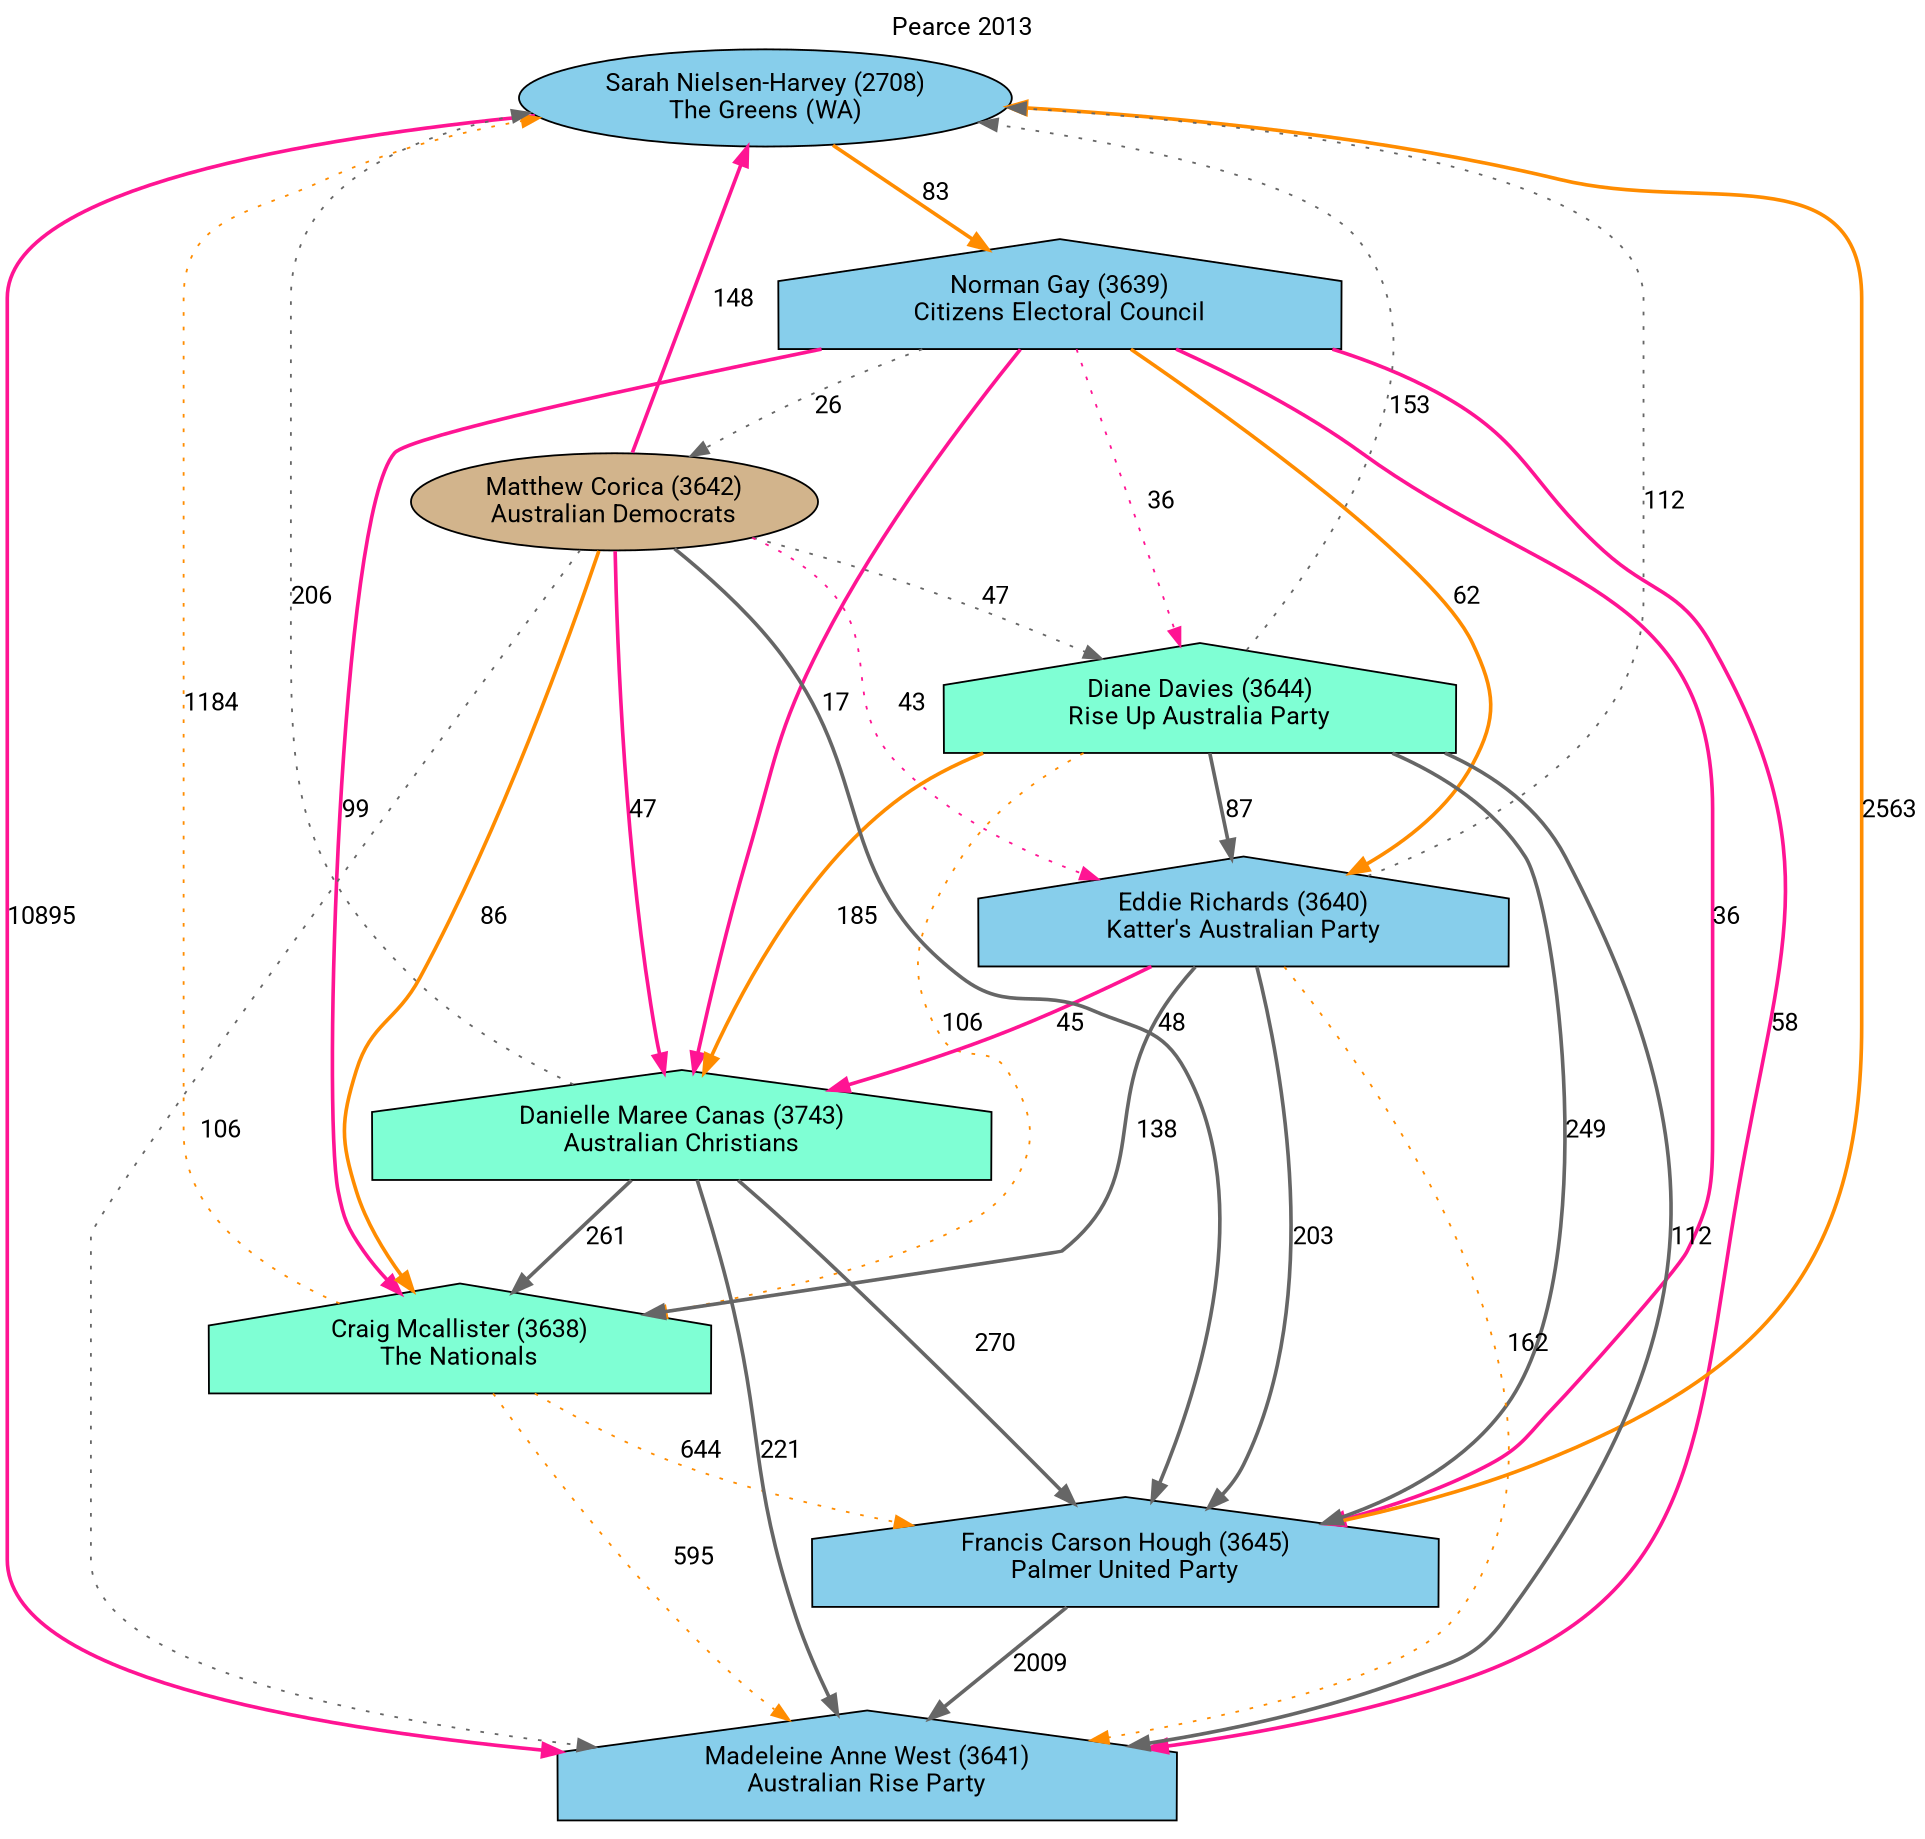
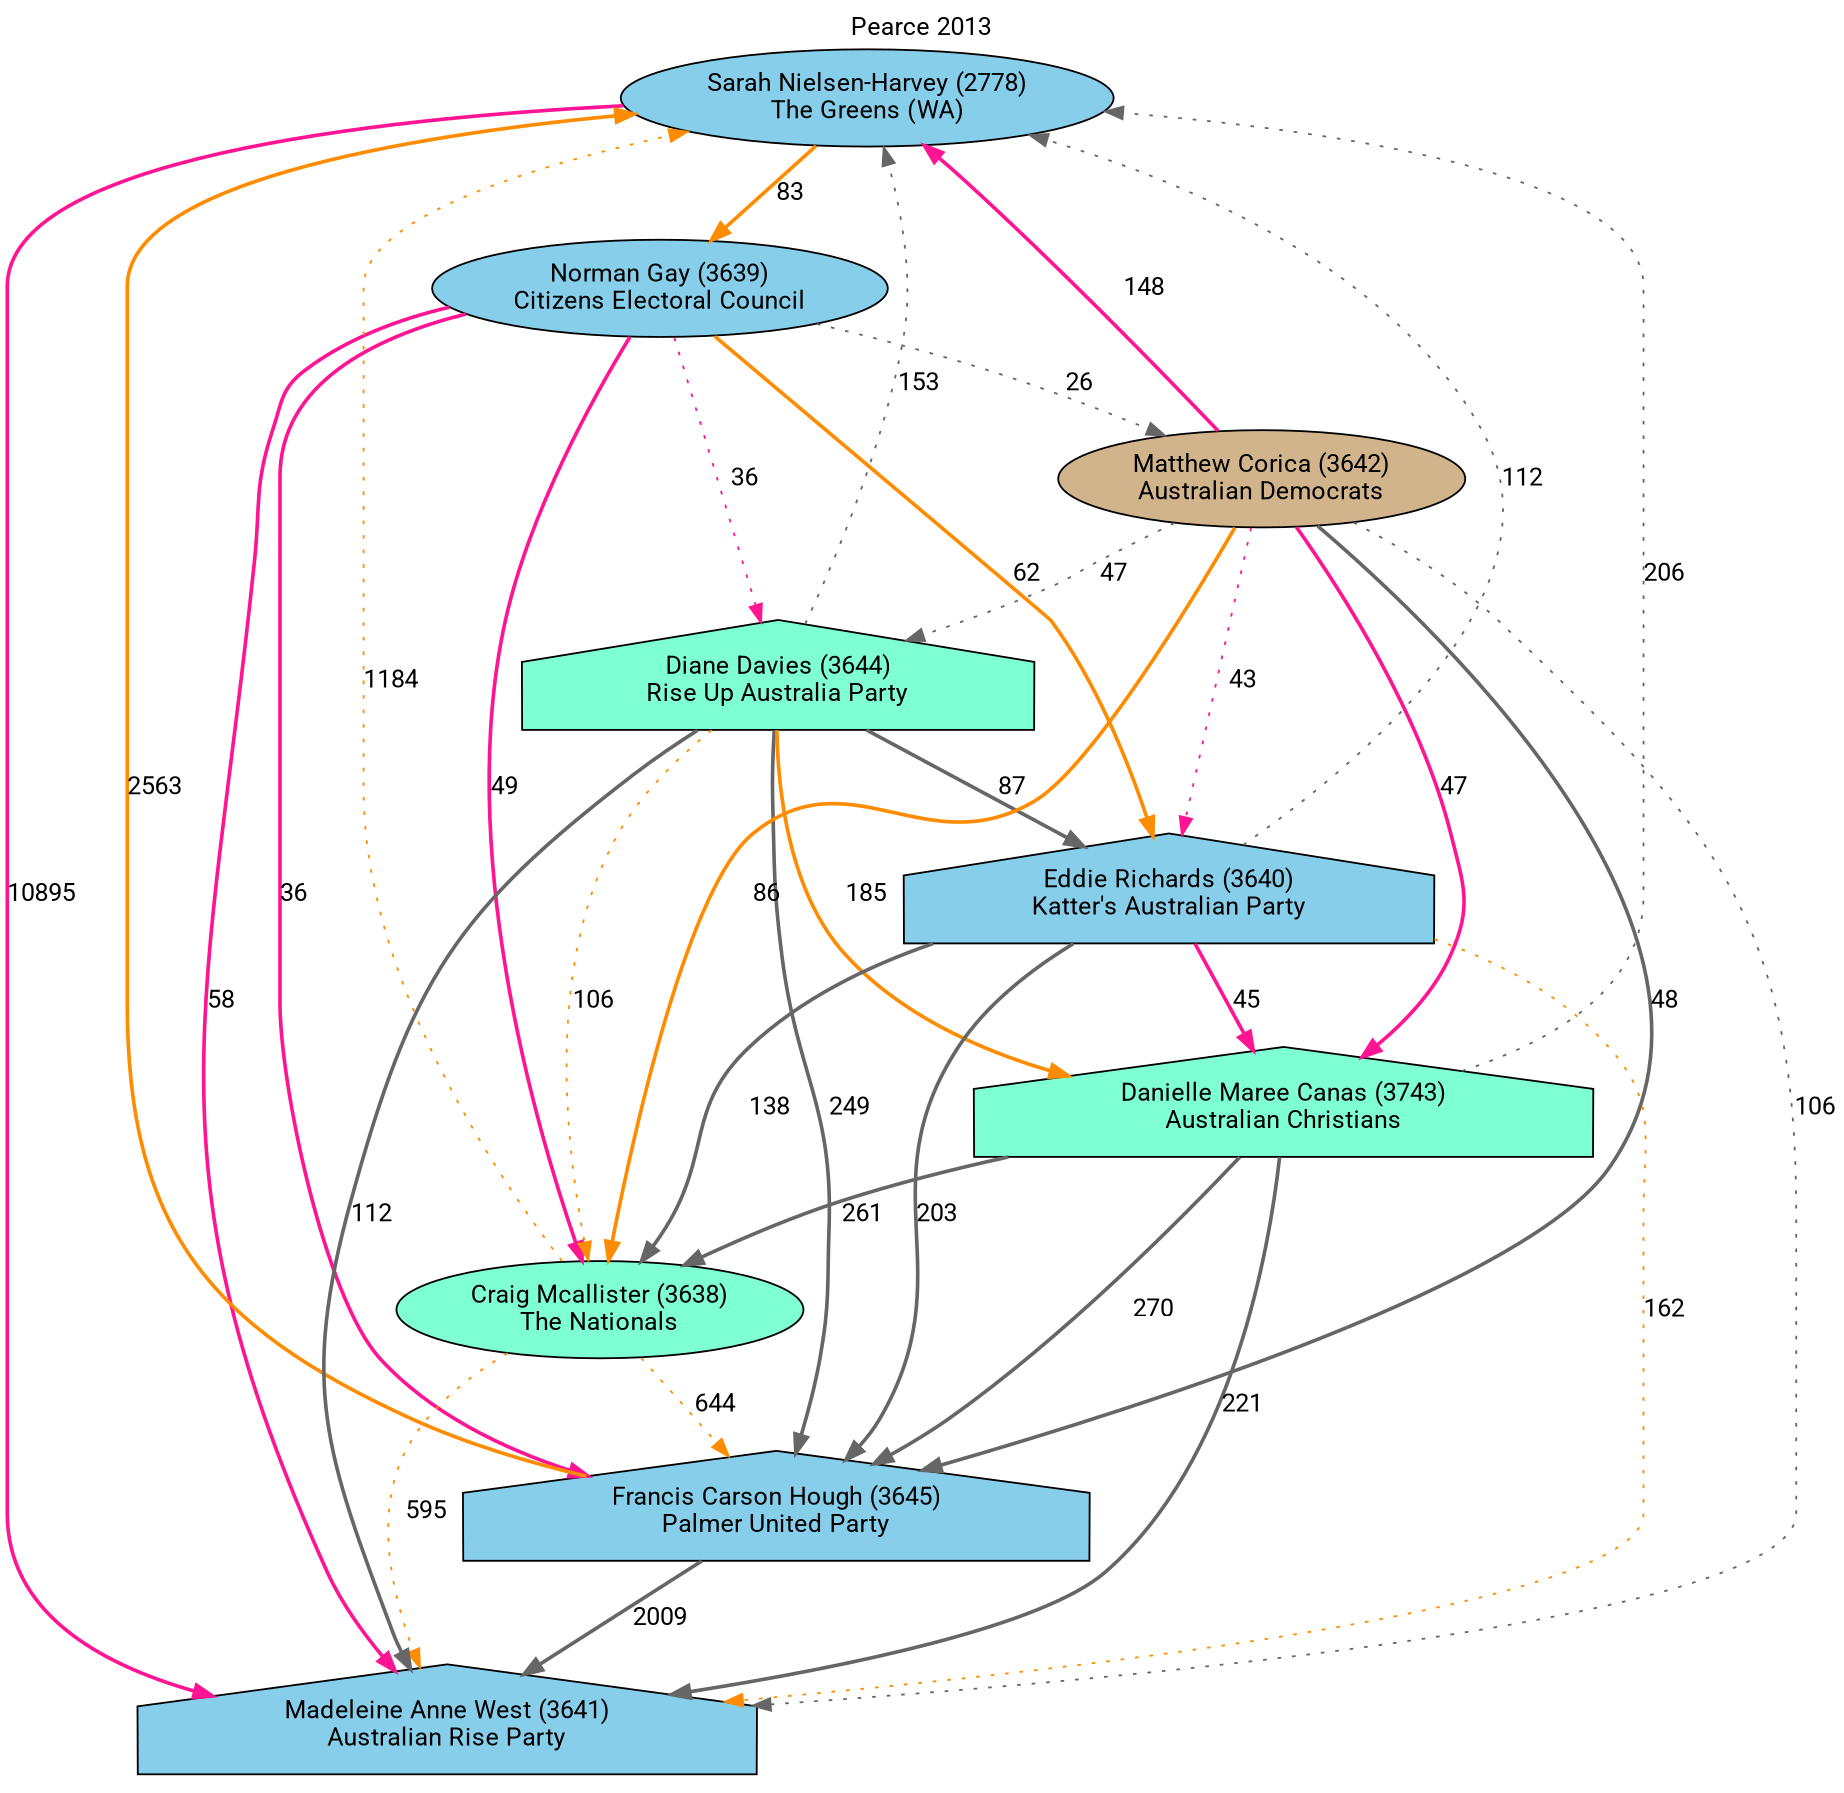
(765, 98) -> (867, 98)
(1060, 300) -> (660, 288)
(814, 659) -> none
(356, 811) -> (505, 787)
(460, 1344) -> (600, 1310)
